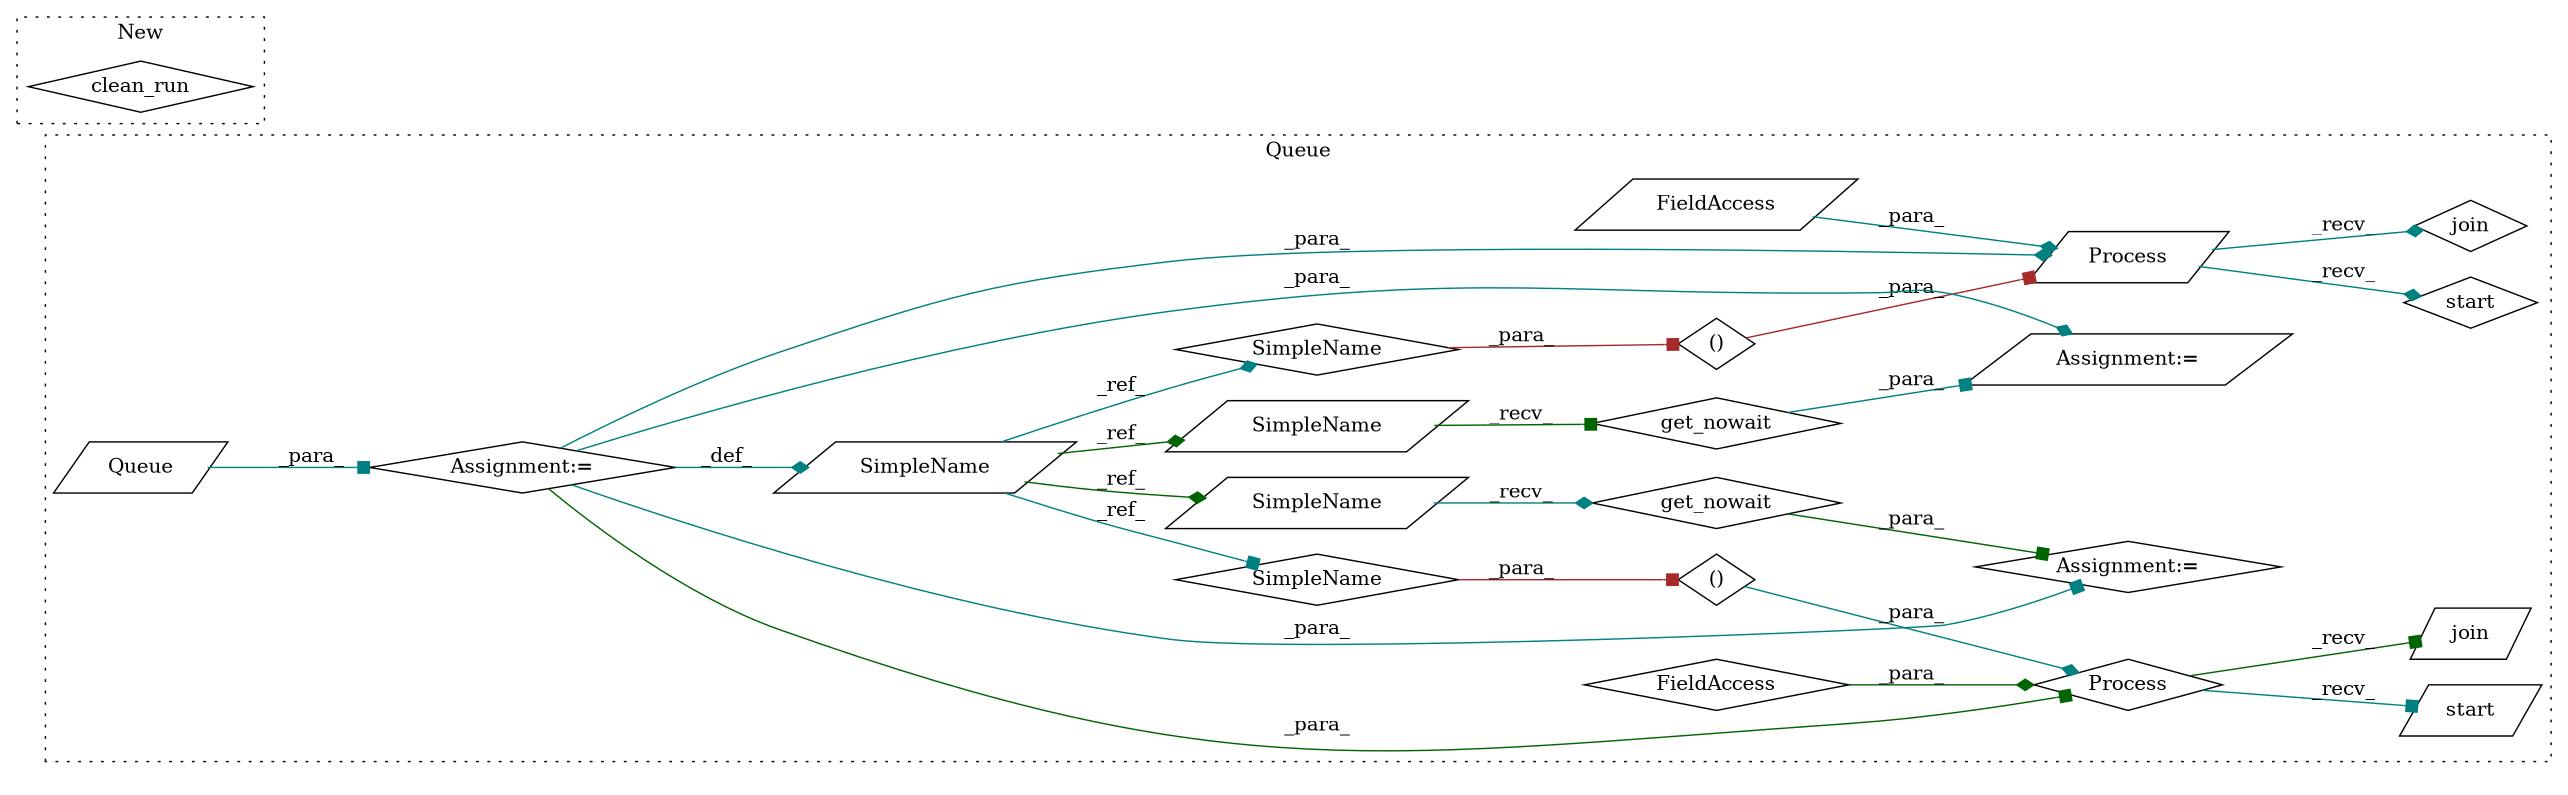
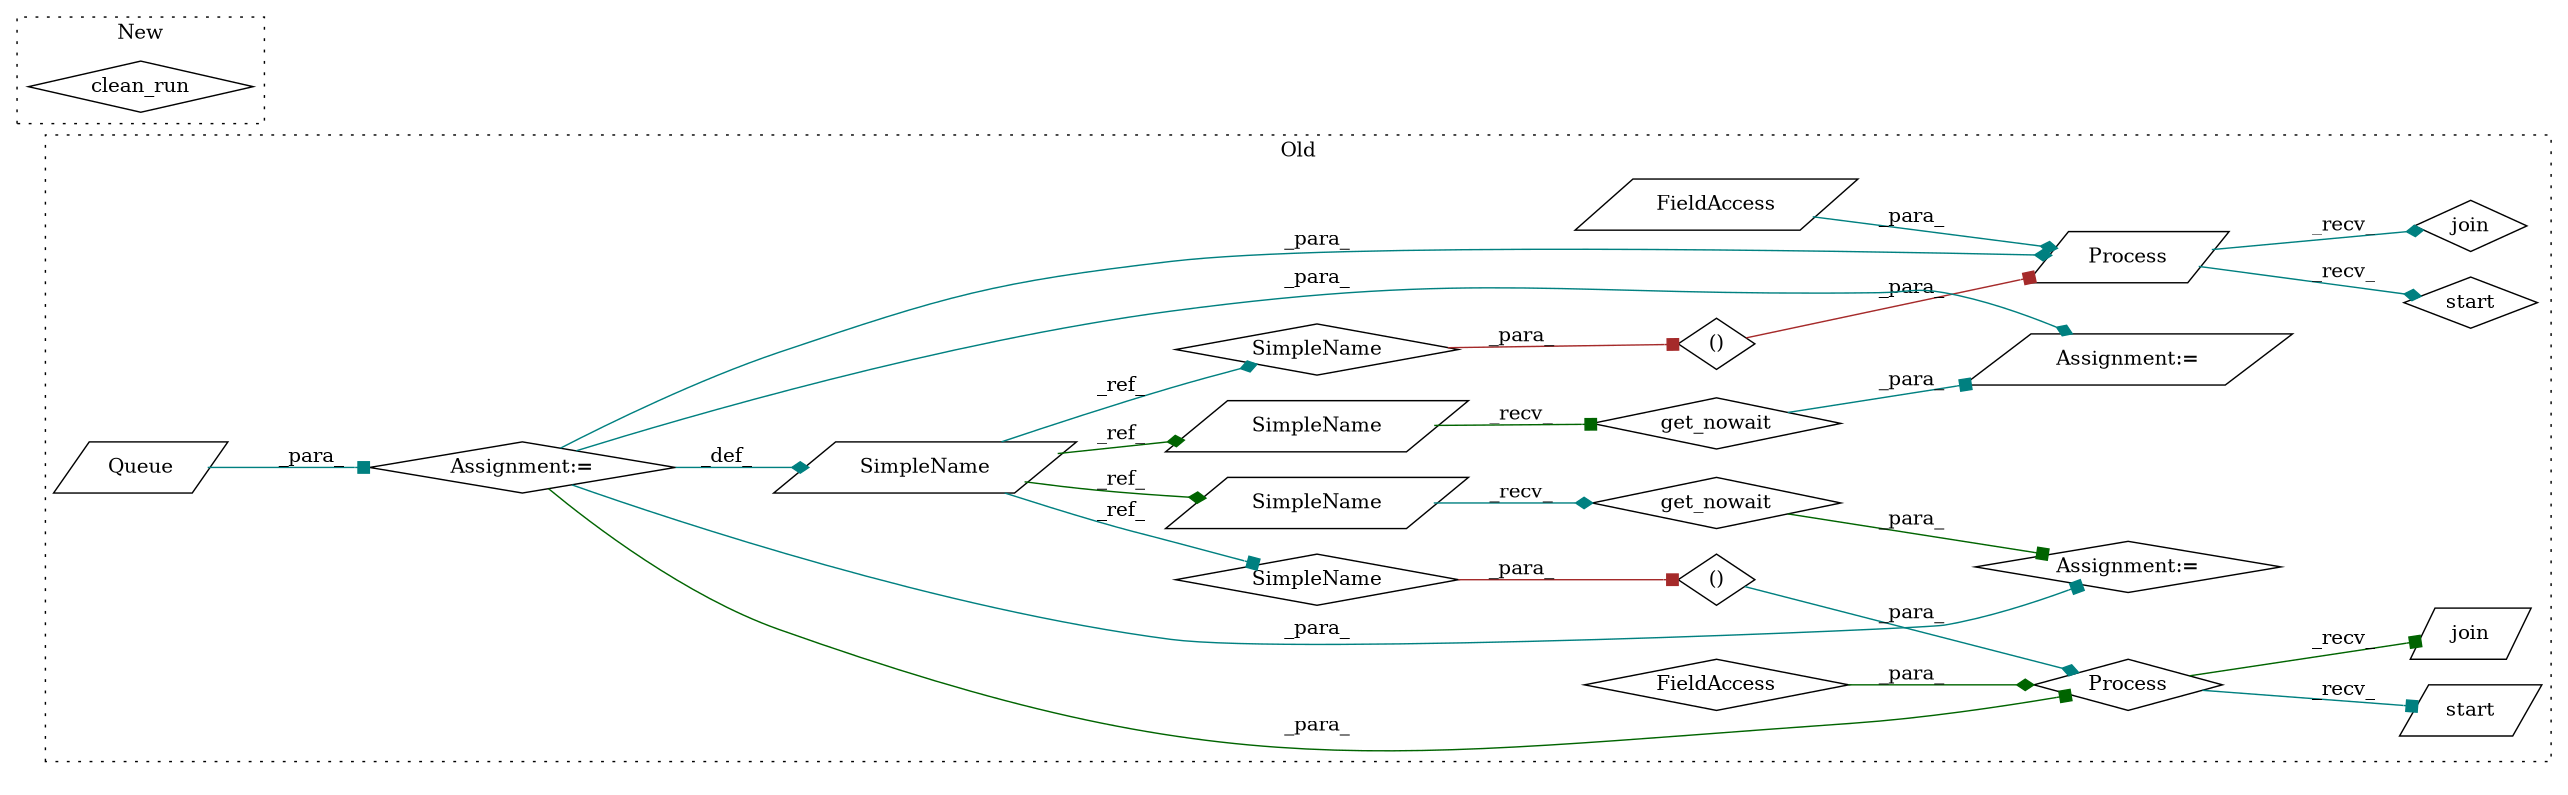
(1298, 151) -> (1298, 151)
